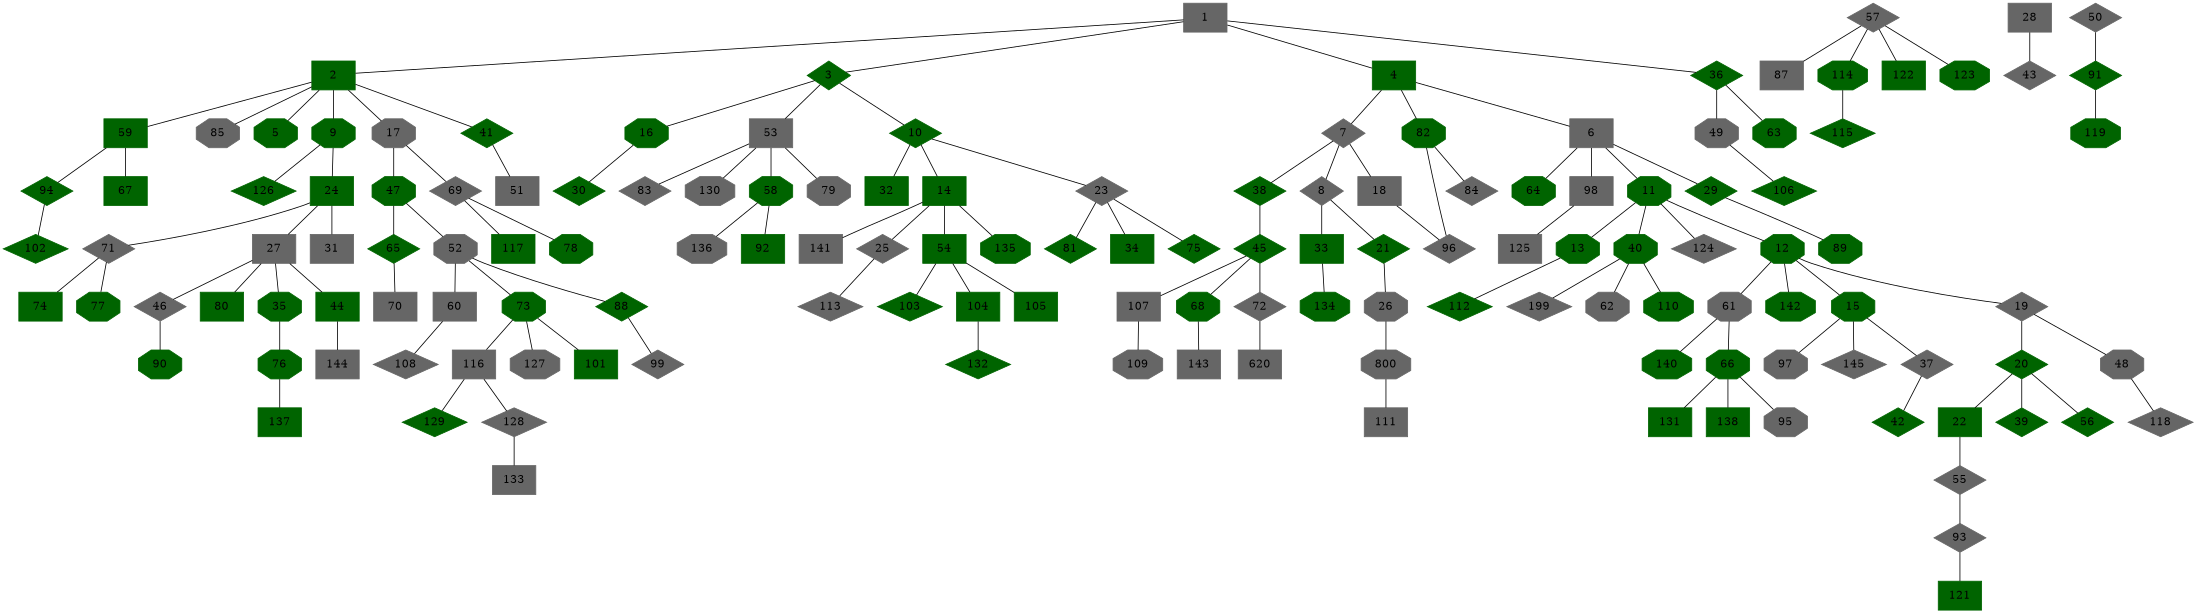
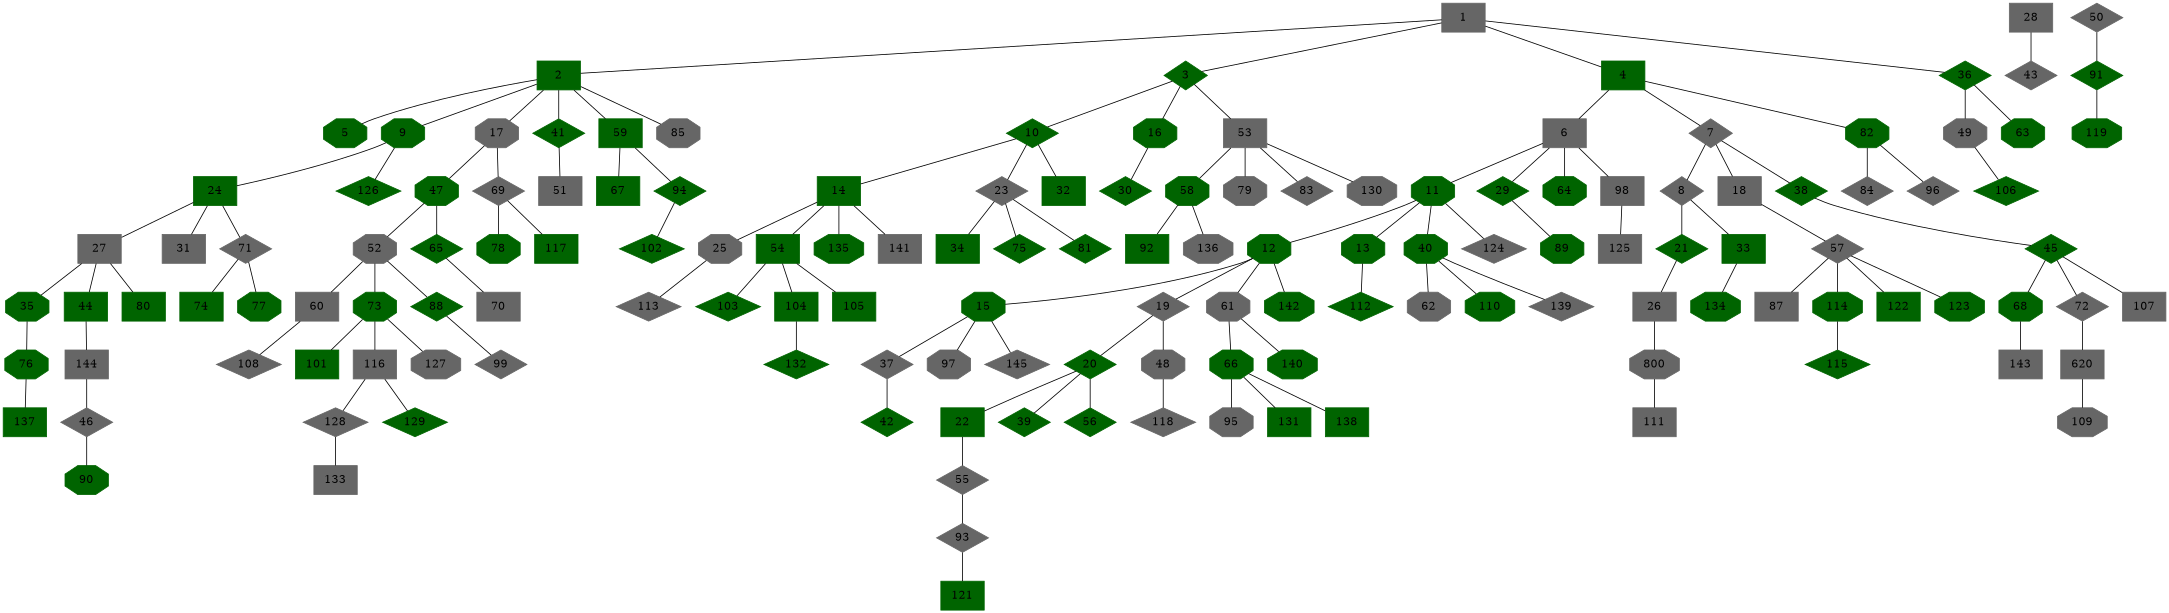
(1418, 223) -> (1793, 223)
(883, 249) -> (720, 249)
(213, 280) -> (87, 393)
(1386, 307) -> (1655, 307)
(1539, 307) -> (1561, 307)
(1138, 336) -> (2082, 393)
